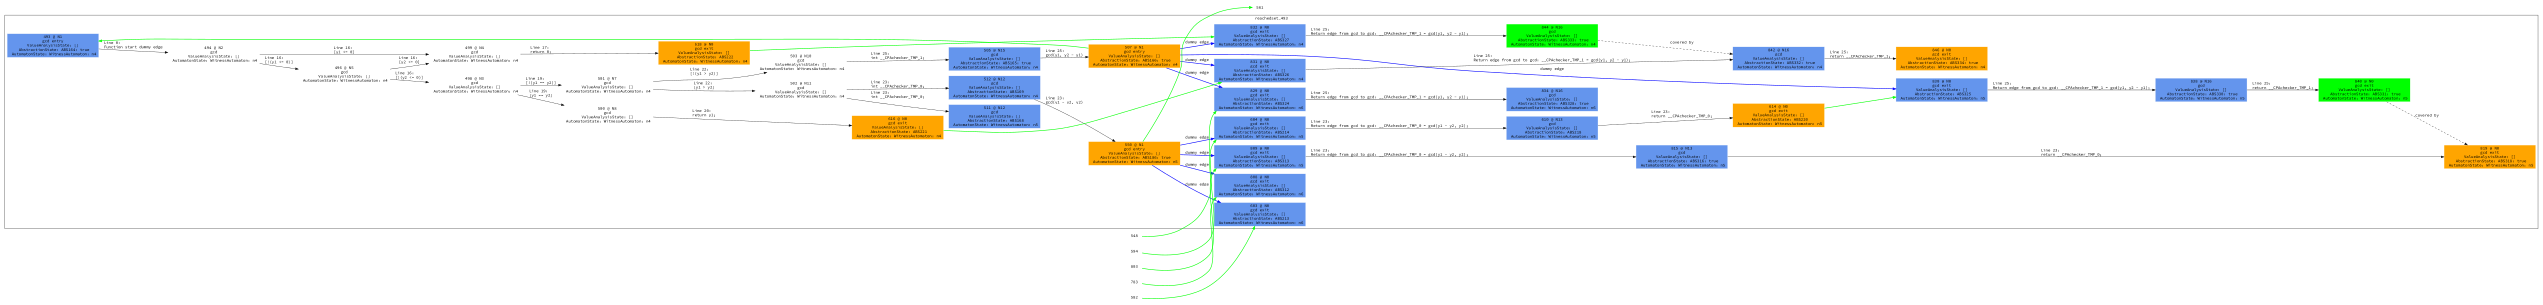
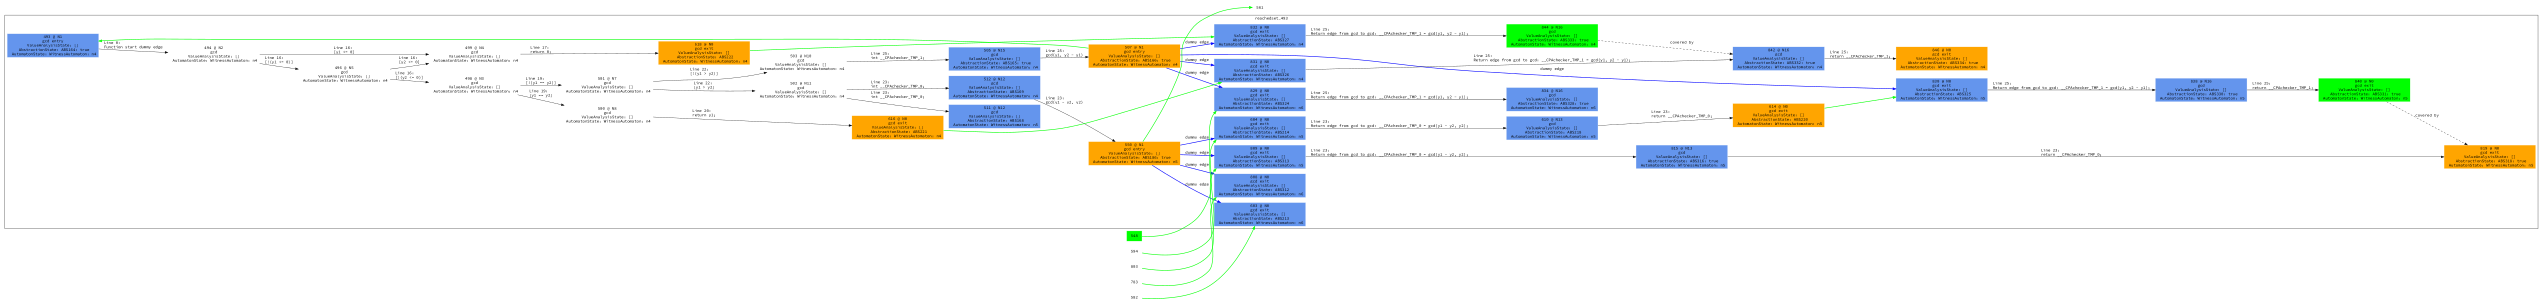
(1134, 236) -> (1134, 236)
